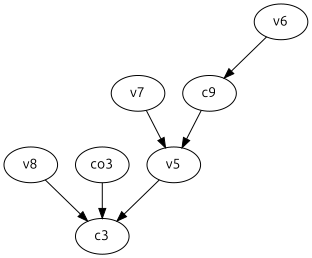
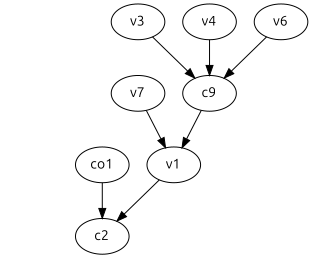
none -> (138, 22)
none -> (210, 22)
(31, 165) -> none
(102, 165) -> (102, 165)
(174, 165) -> (174, 165)
(102, 236) -> (102, 236)
